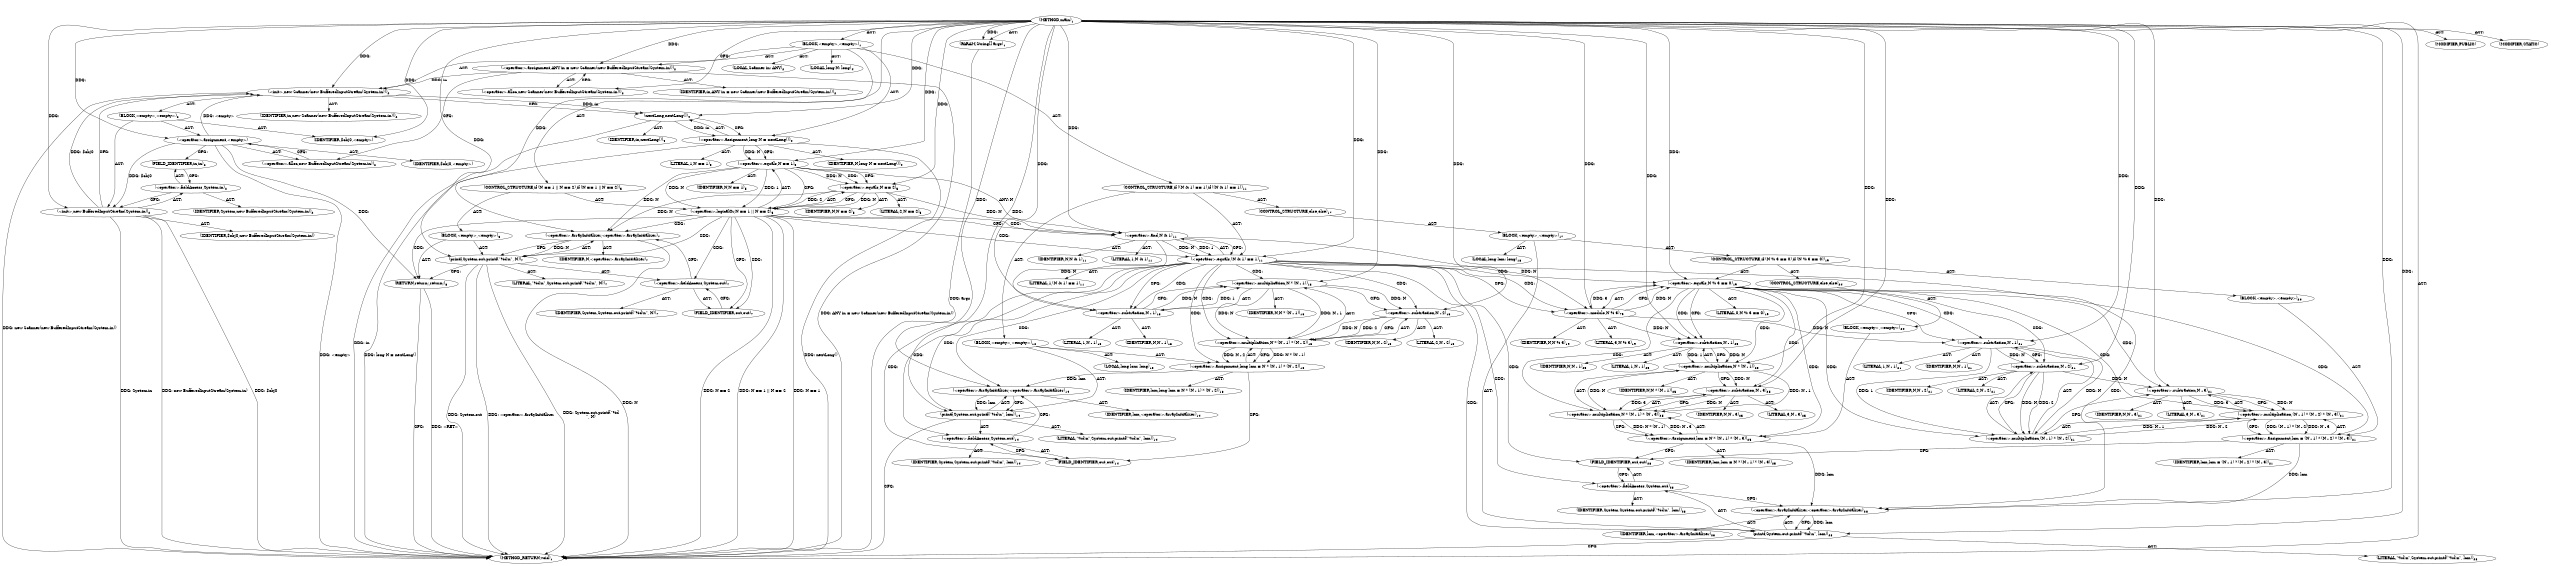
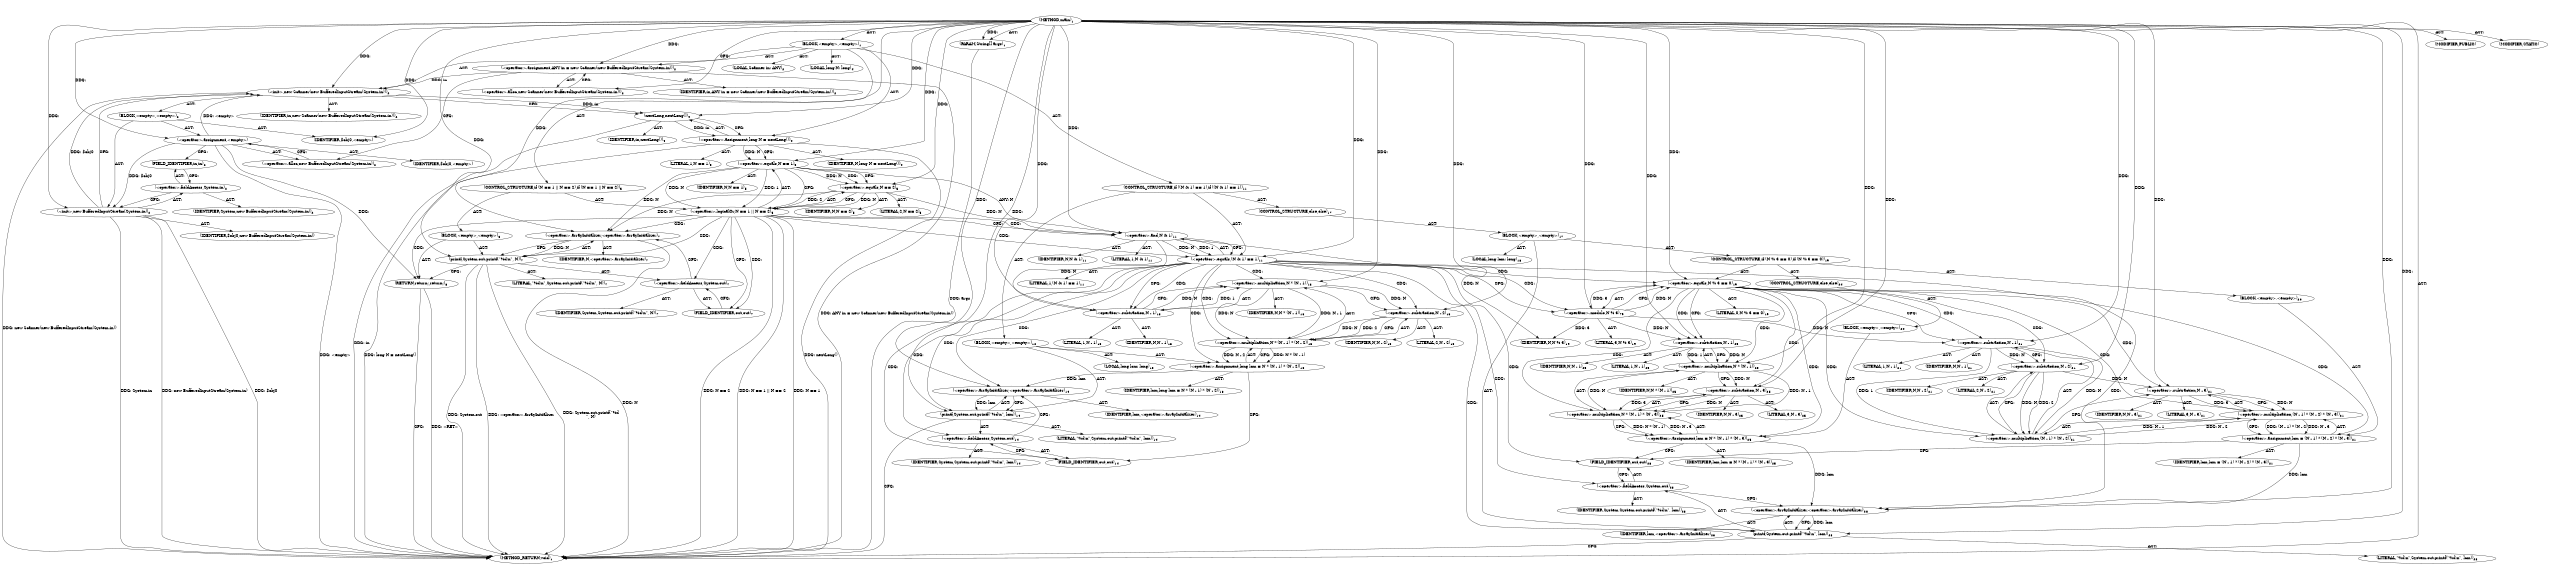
(1391, 253) -> (1363, 261)
(1582, 328) -> (1582, 328)
